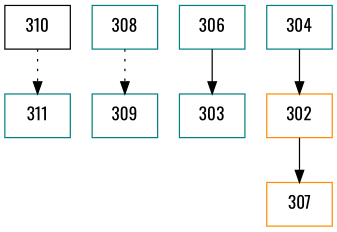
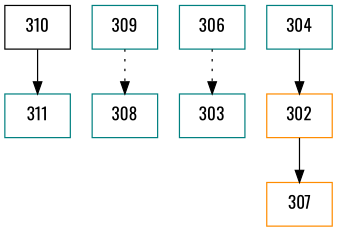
(38, 66) -> (38, 66)
(125, 66) -> (125, 66)
(212, 66) -> (212, 66)
